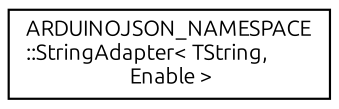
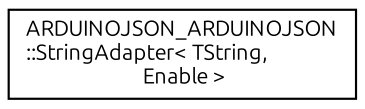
(169, 54) -> (182, 54)
